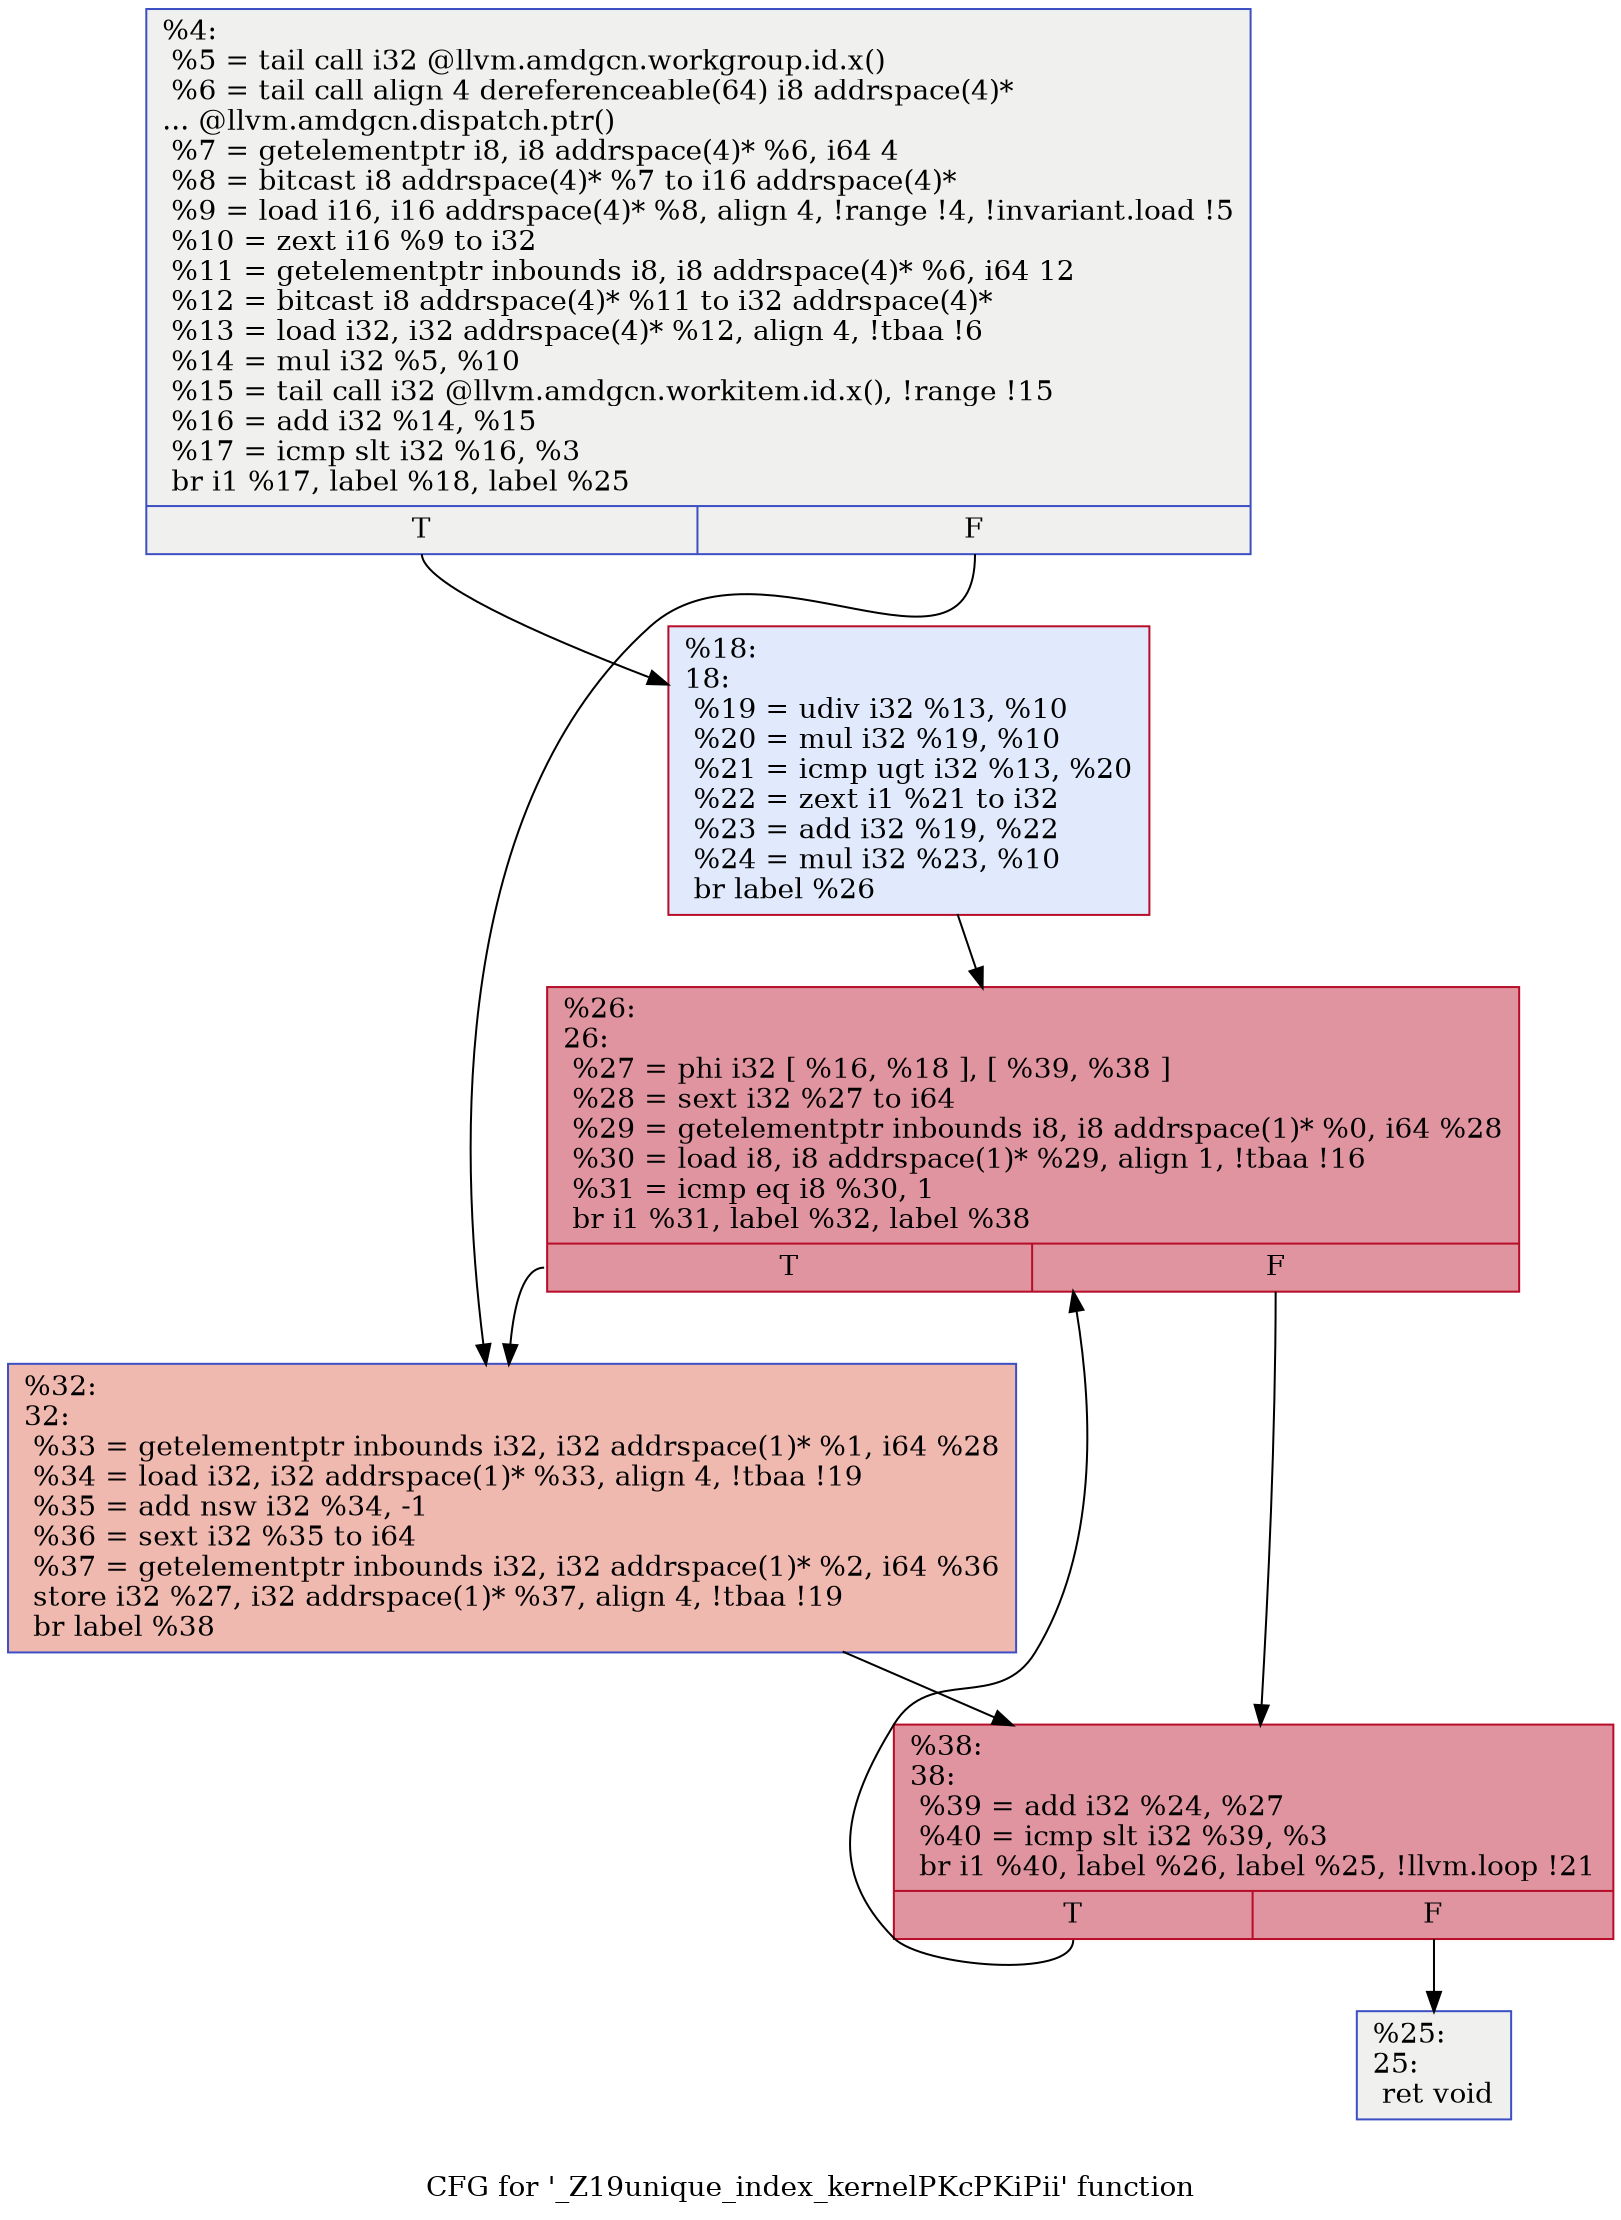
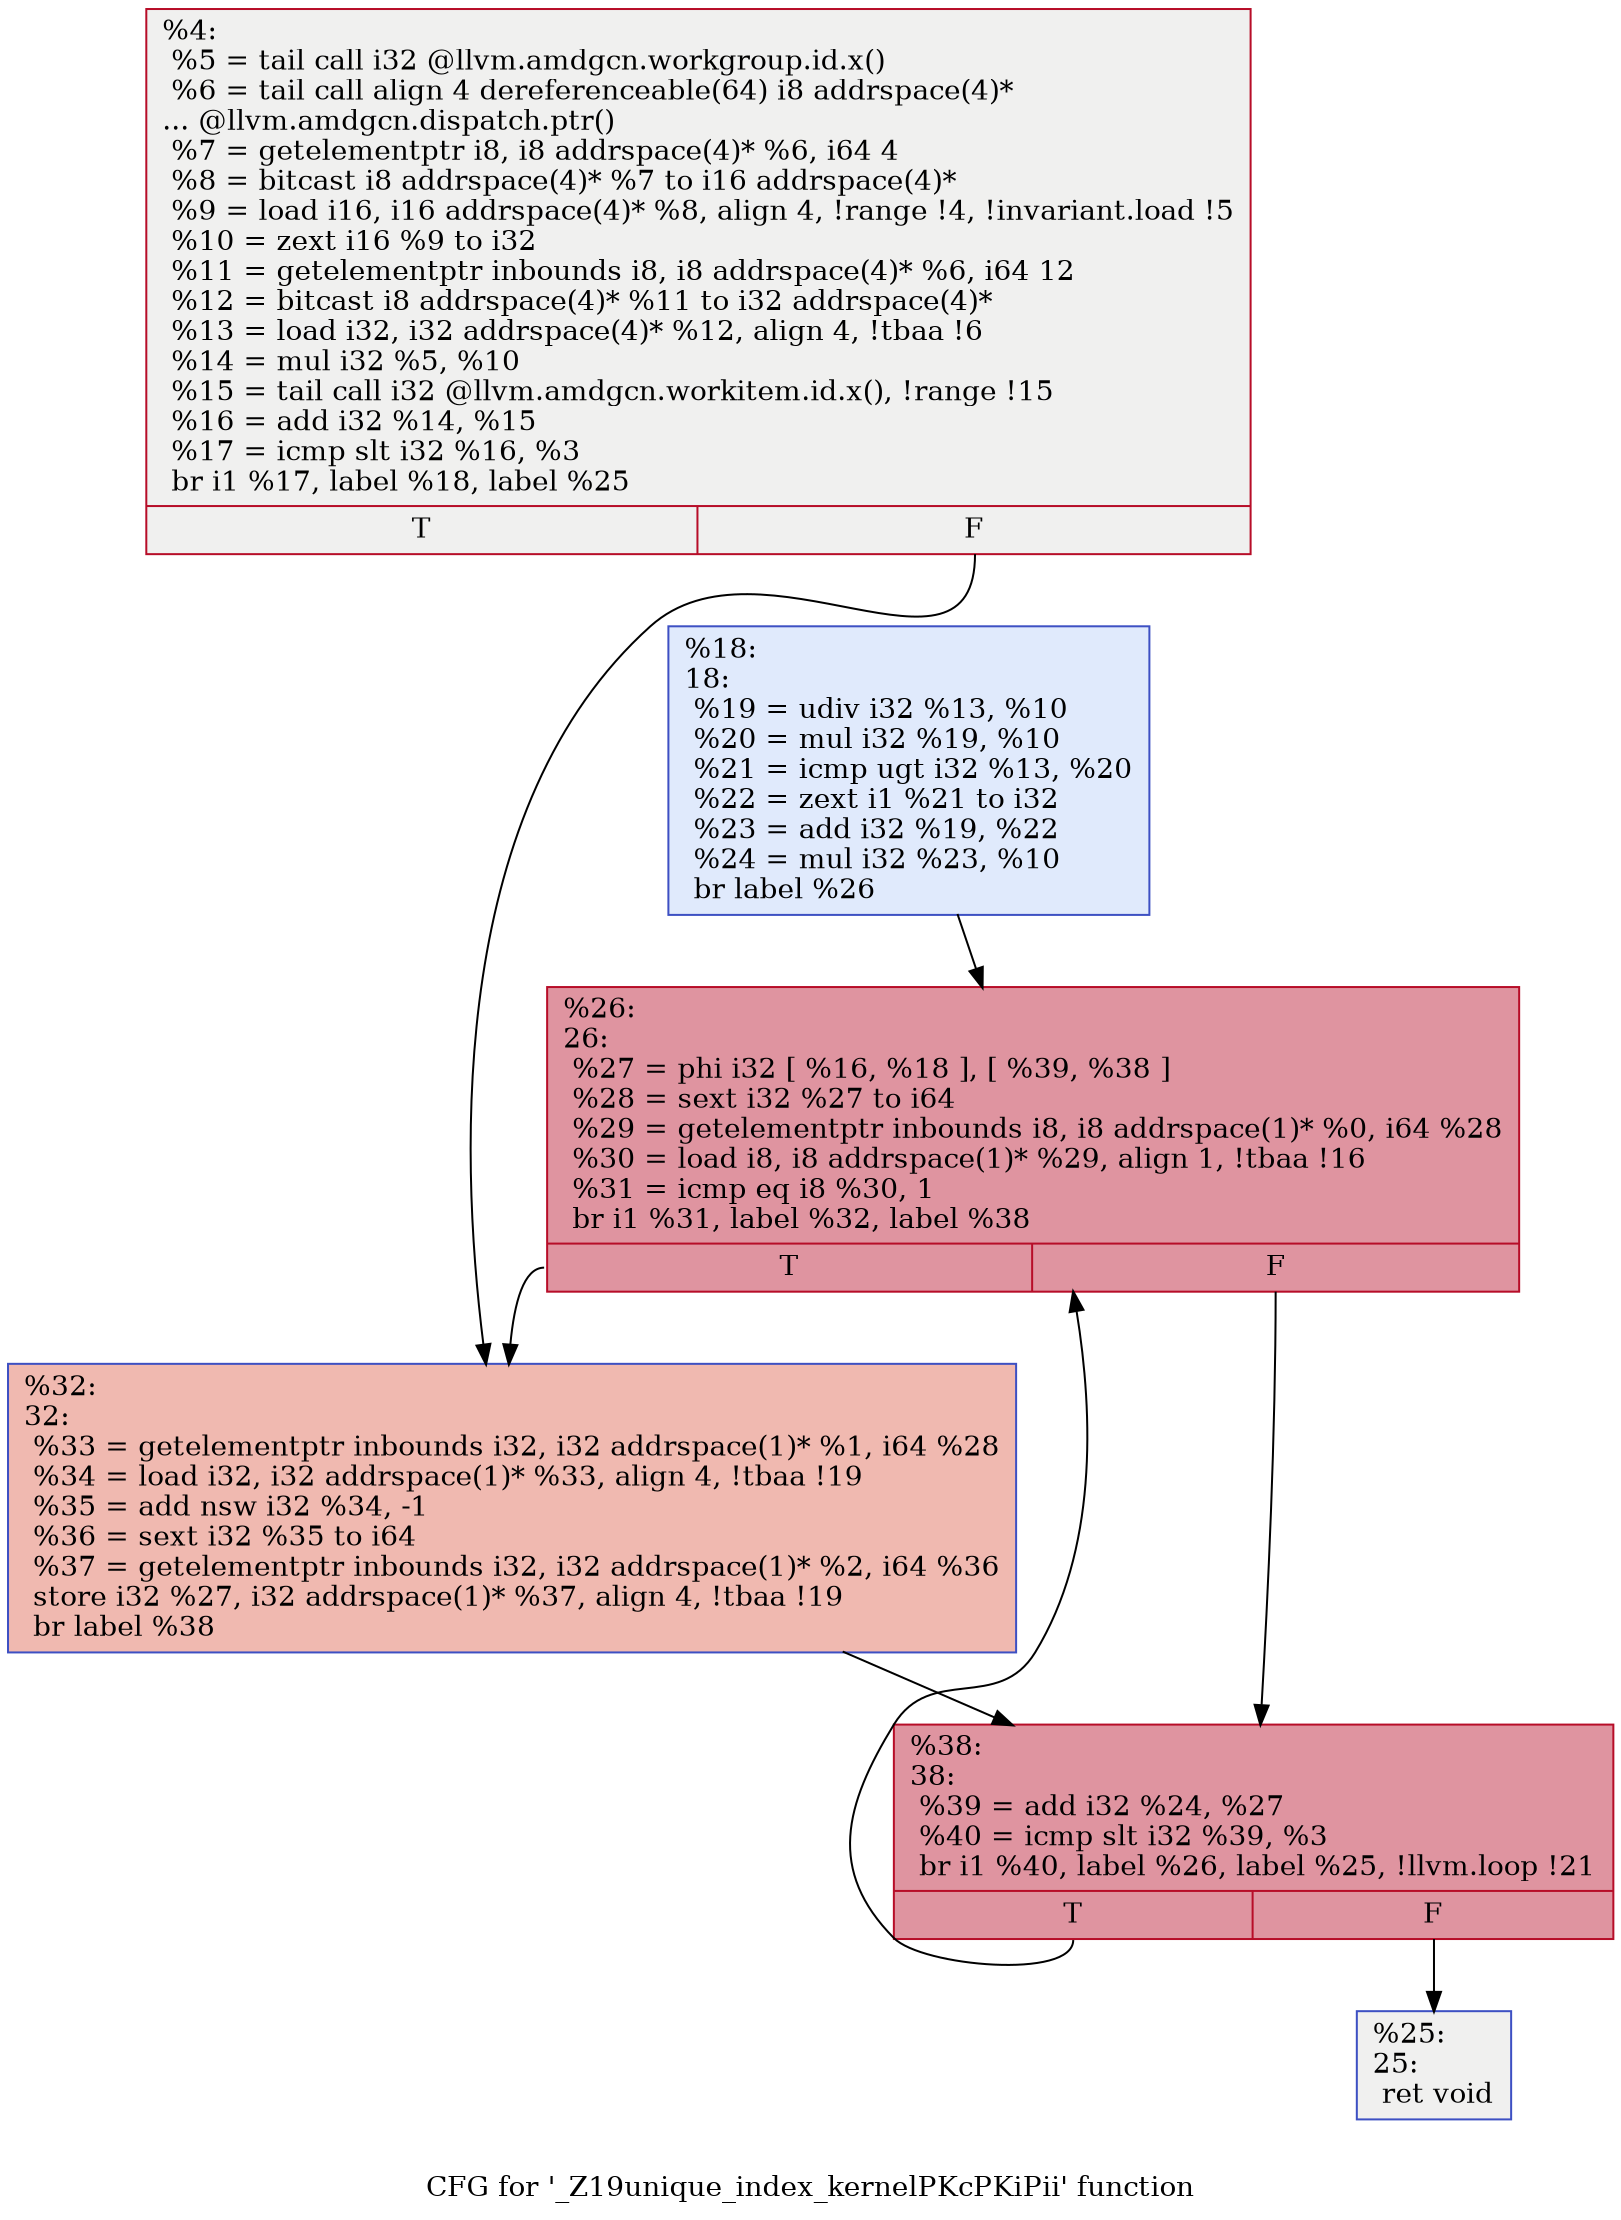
(698, 282) -> (698, 282)
(528, 627) -> none
(909, 771) -> (909, 771)
